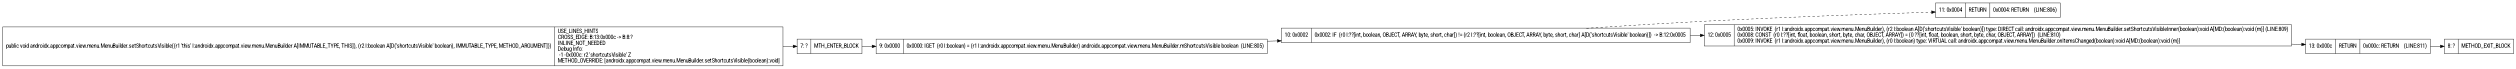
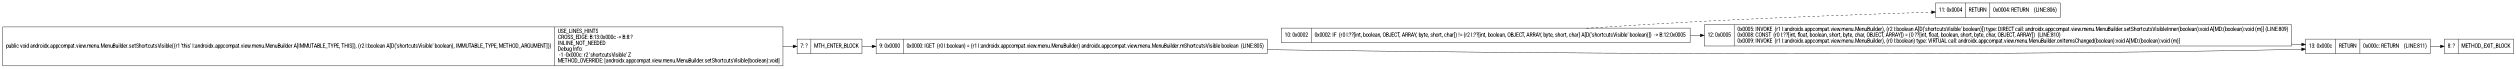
(1272, 41) -> (1784, 54)
